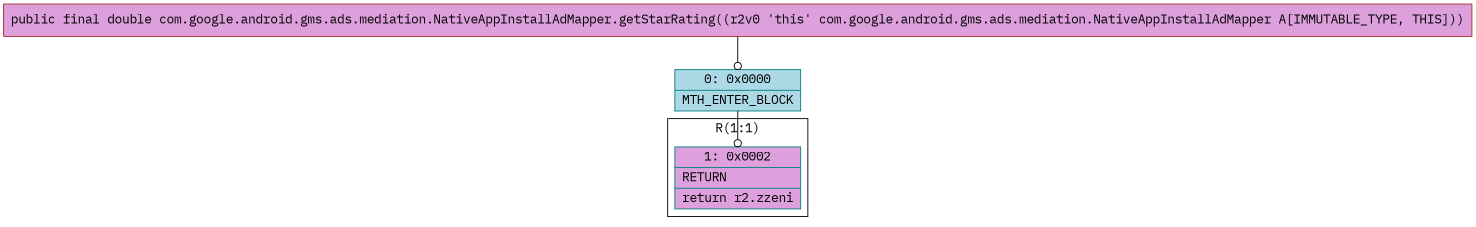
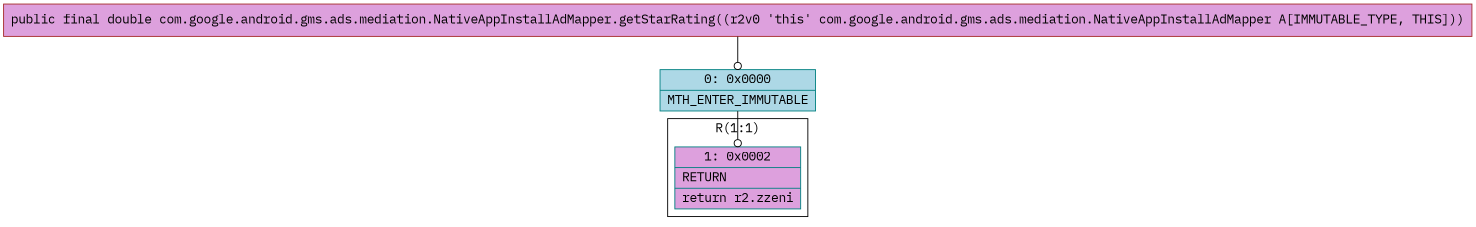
(738, 100) -> (738, 100)
